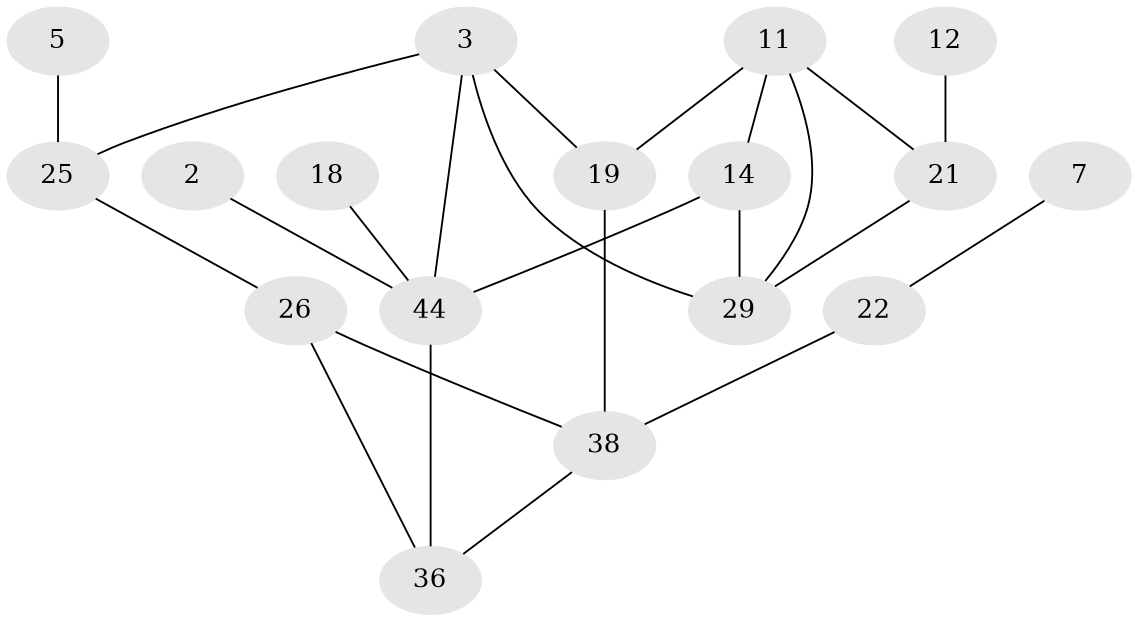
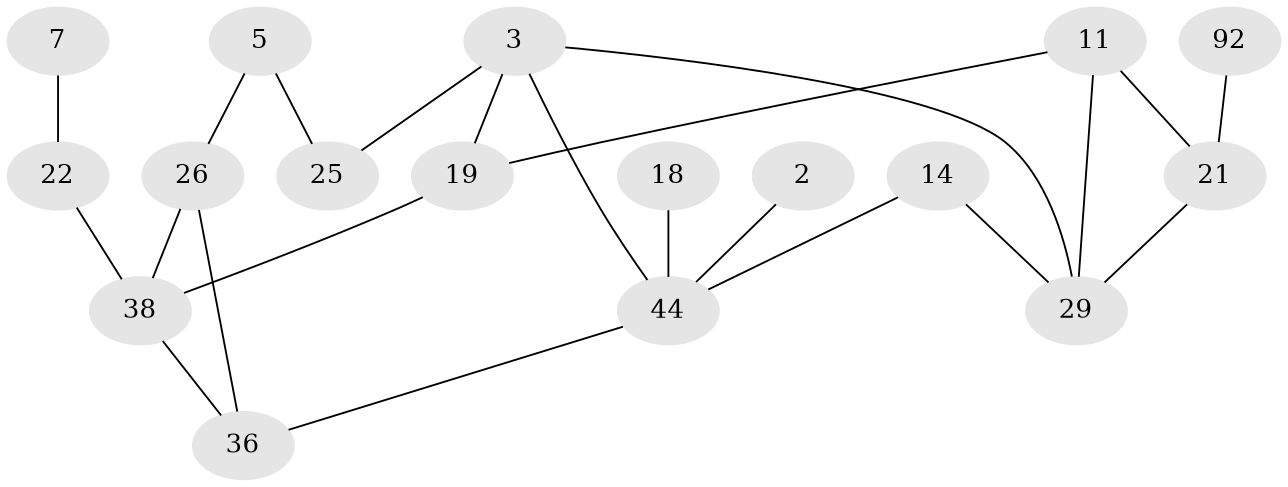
(945, 41) -> (1230, 41)
(757, 109) -> none
(177, 243) -> (226, 109)
